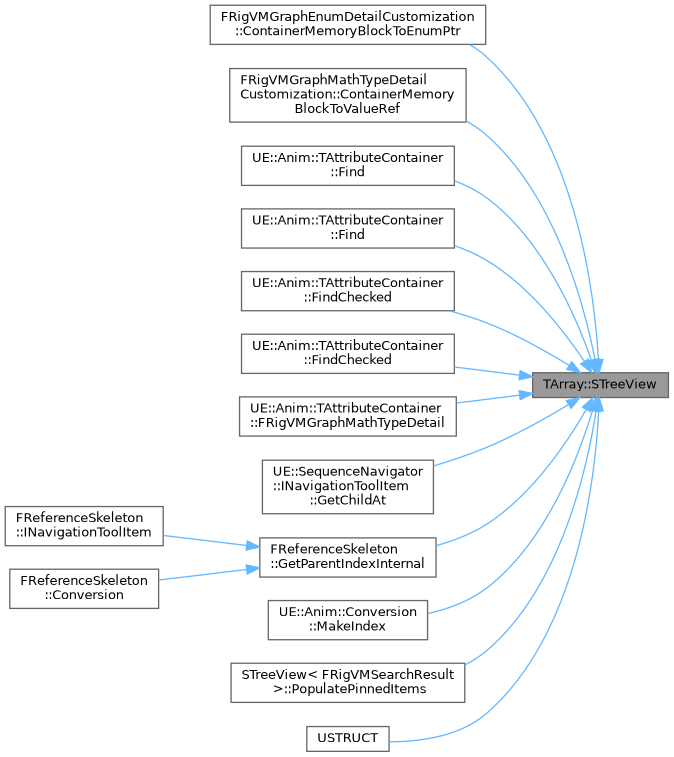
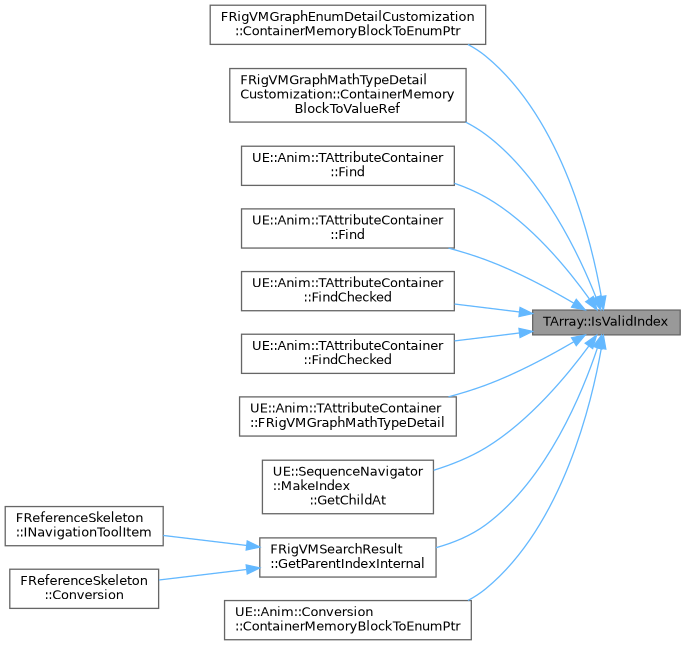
(601, 385) -> (606, 322)
(348, 487) -> (348, 487)
(348, 557) -> (348, 557)
(348, 620) -> (348, 620)
(348, 683) -> none
(348, 739) -> none
